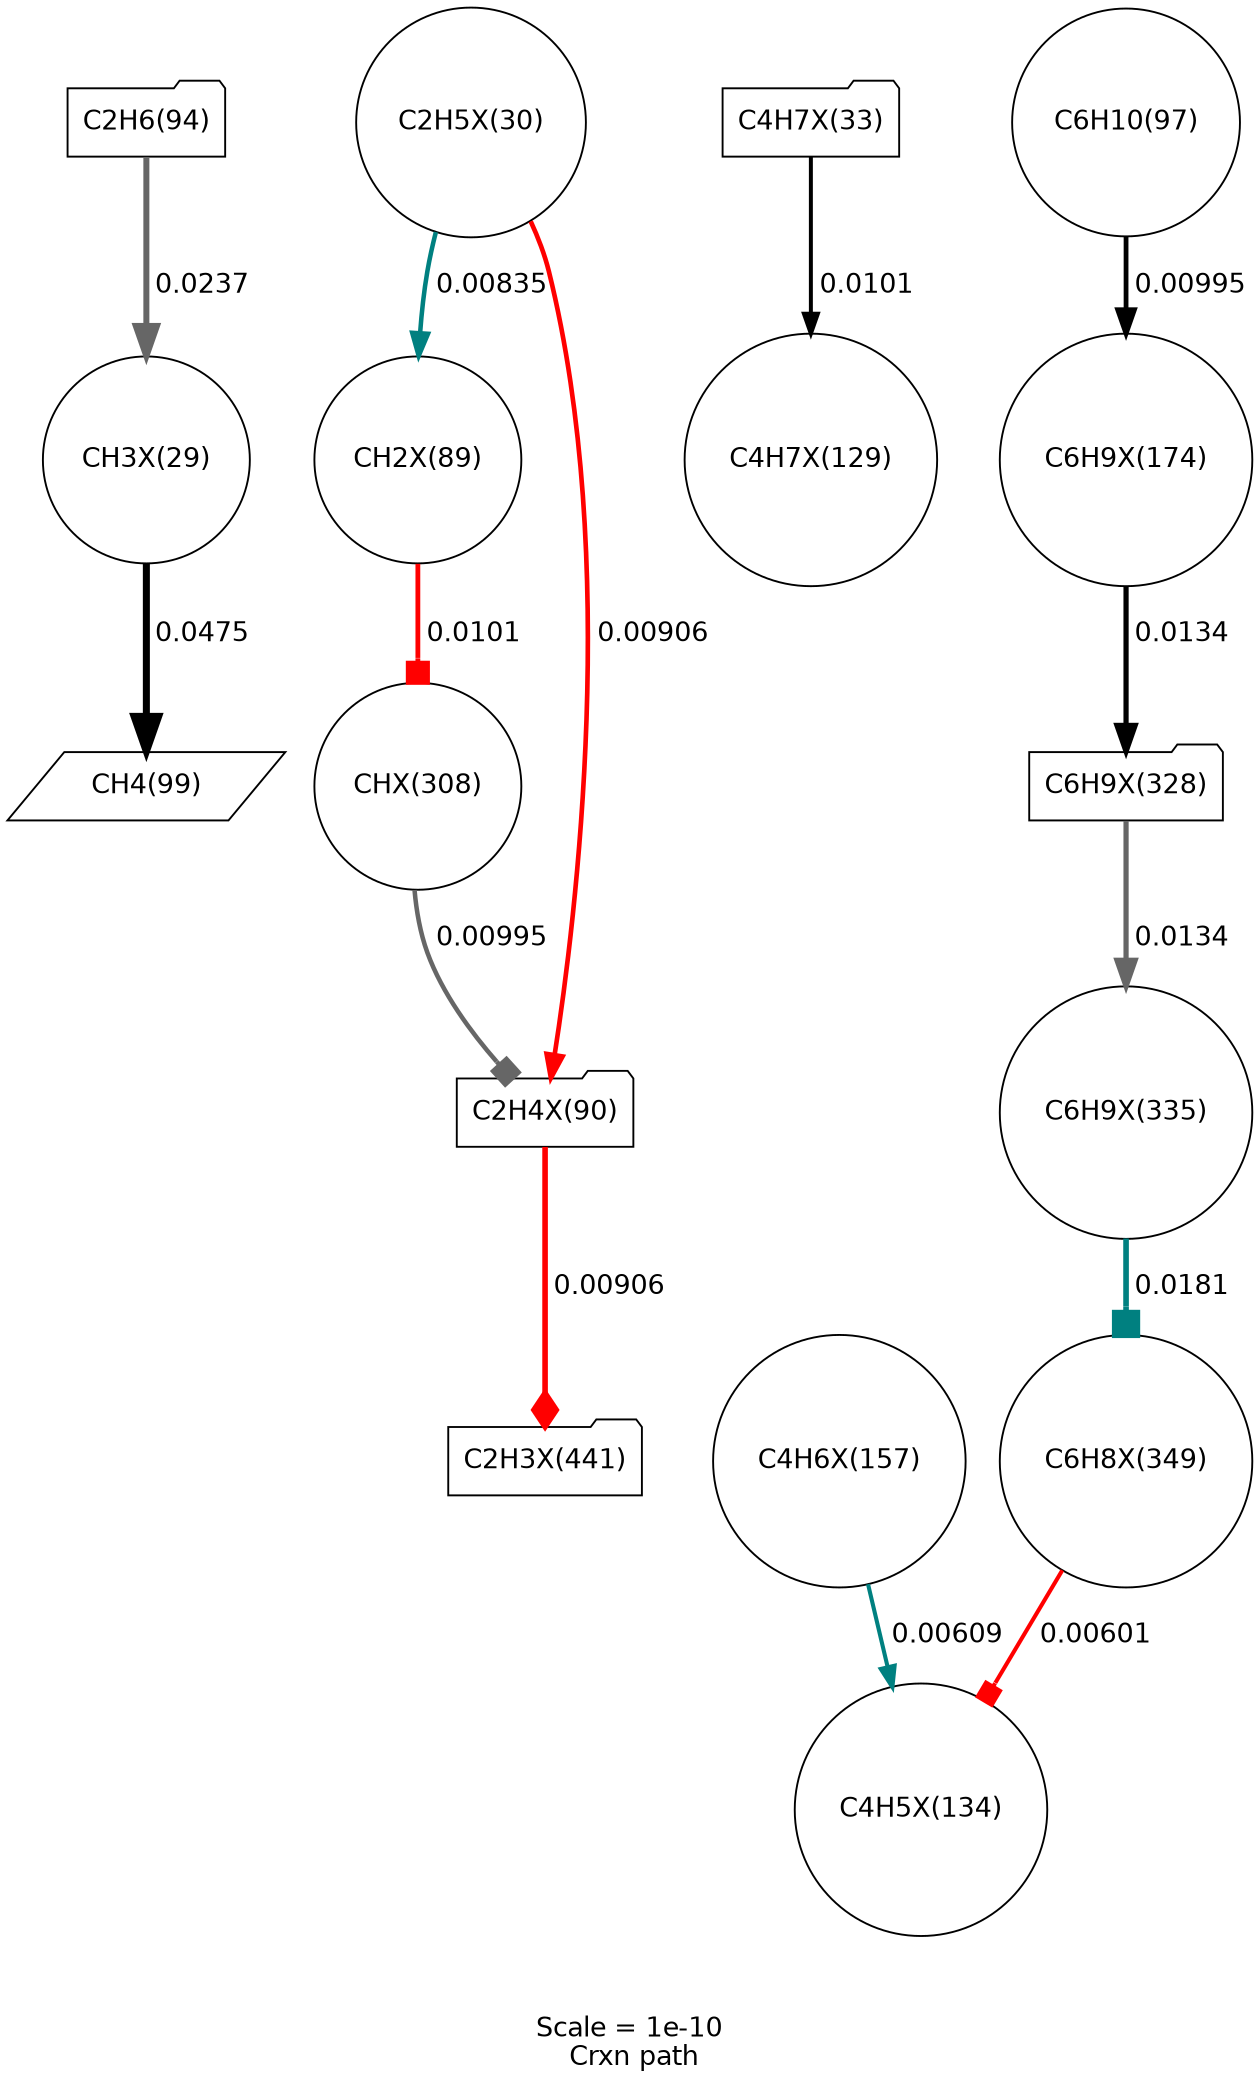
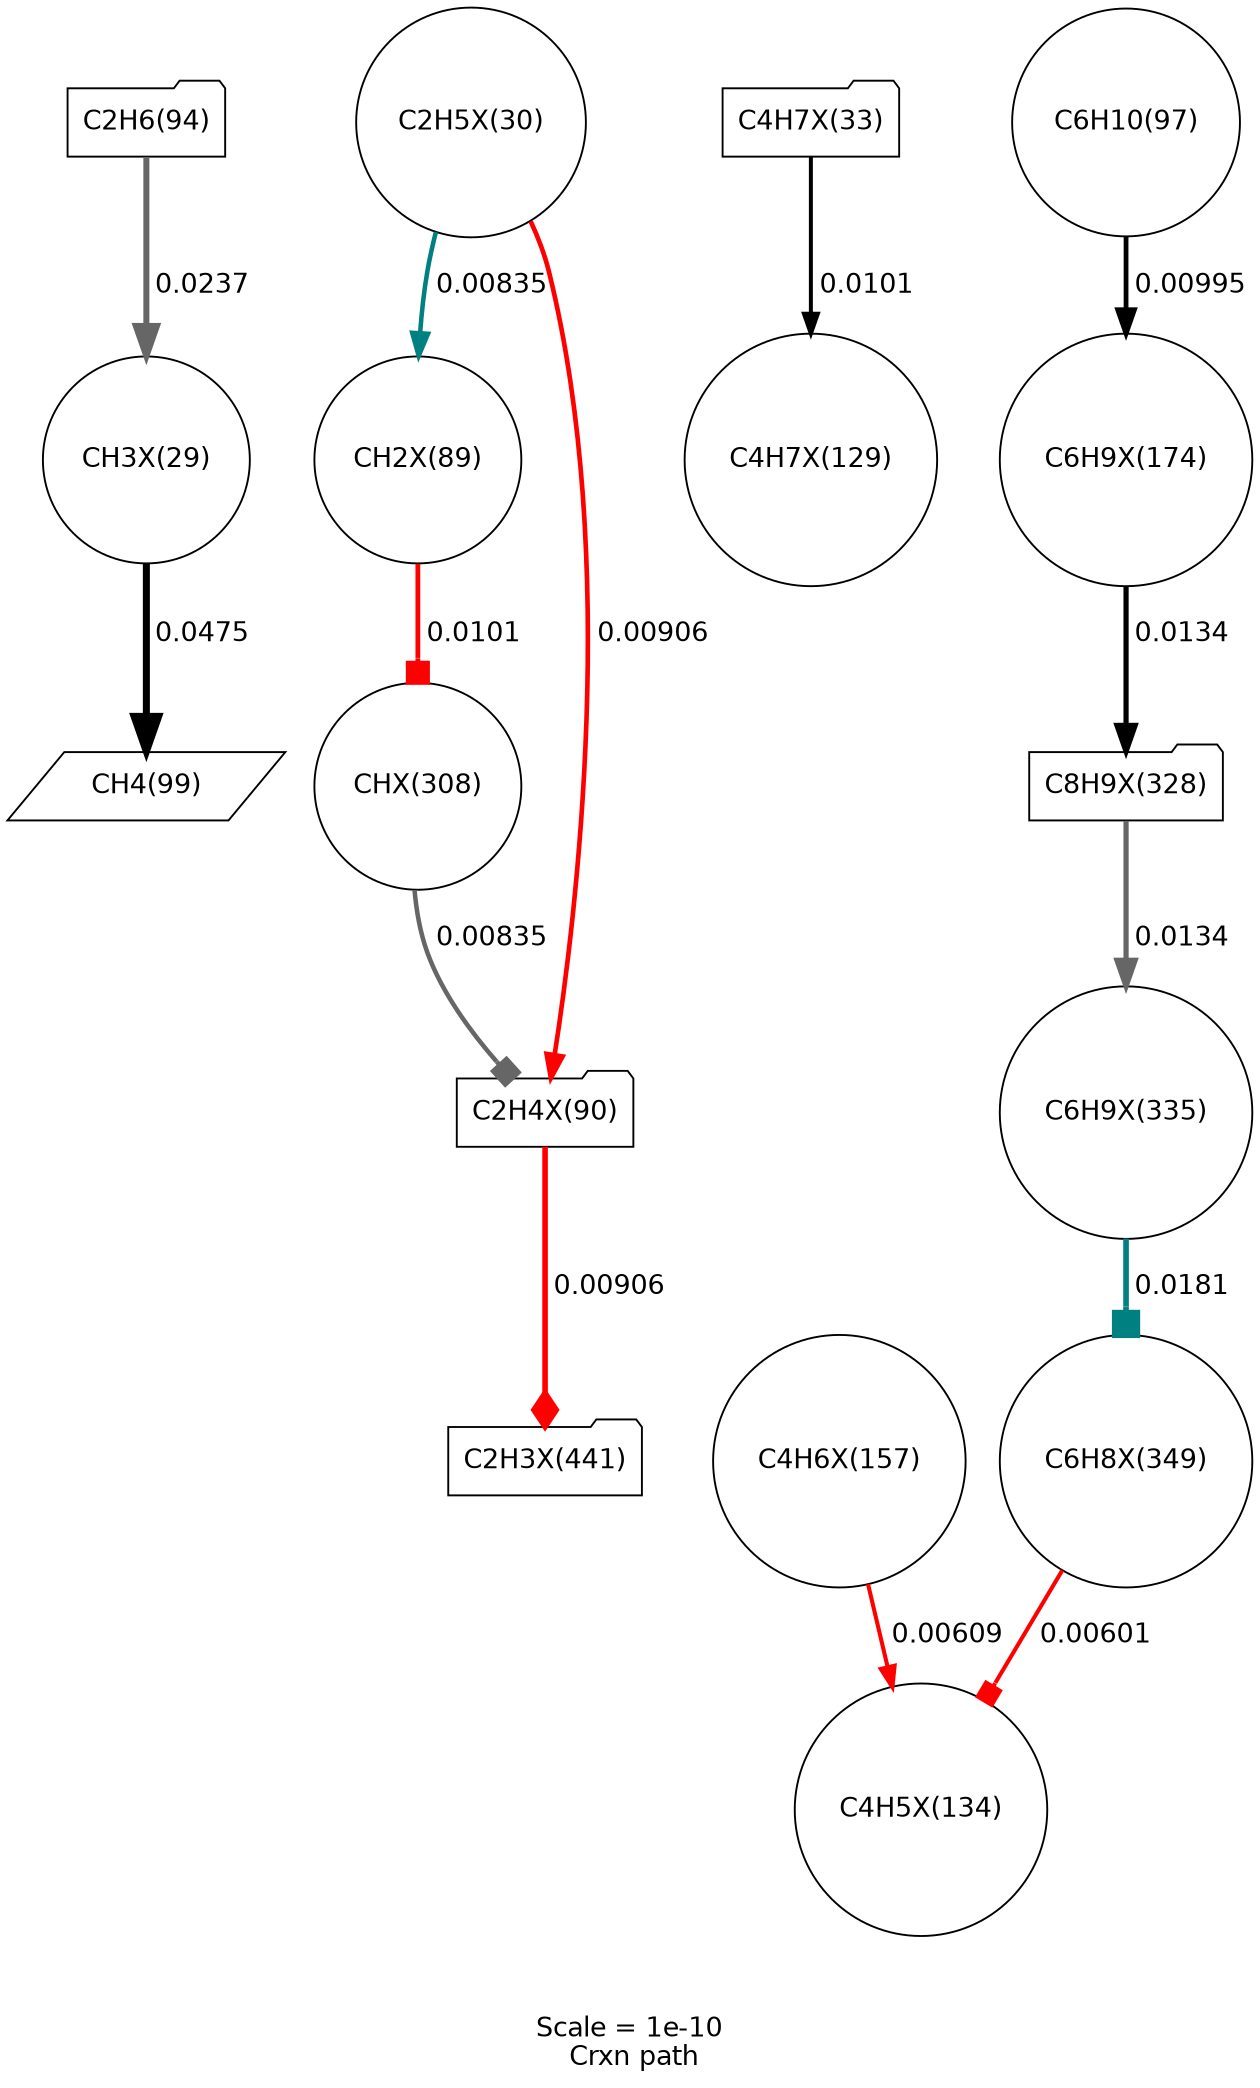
(1126, 786) -> (1126, 786)
(488, 938) -> (488, 938)
(878, 1626) -> (878, 1626)
